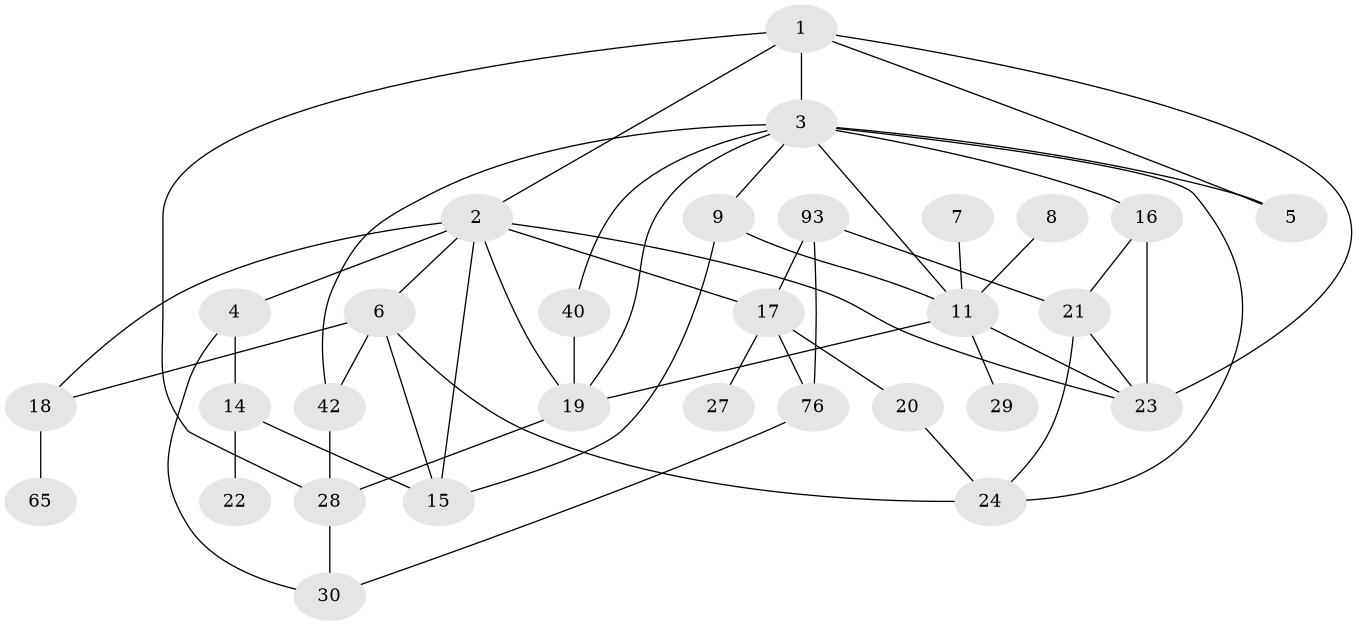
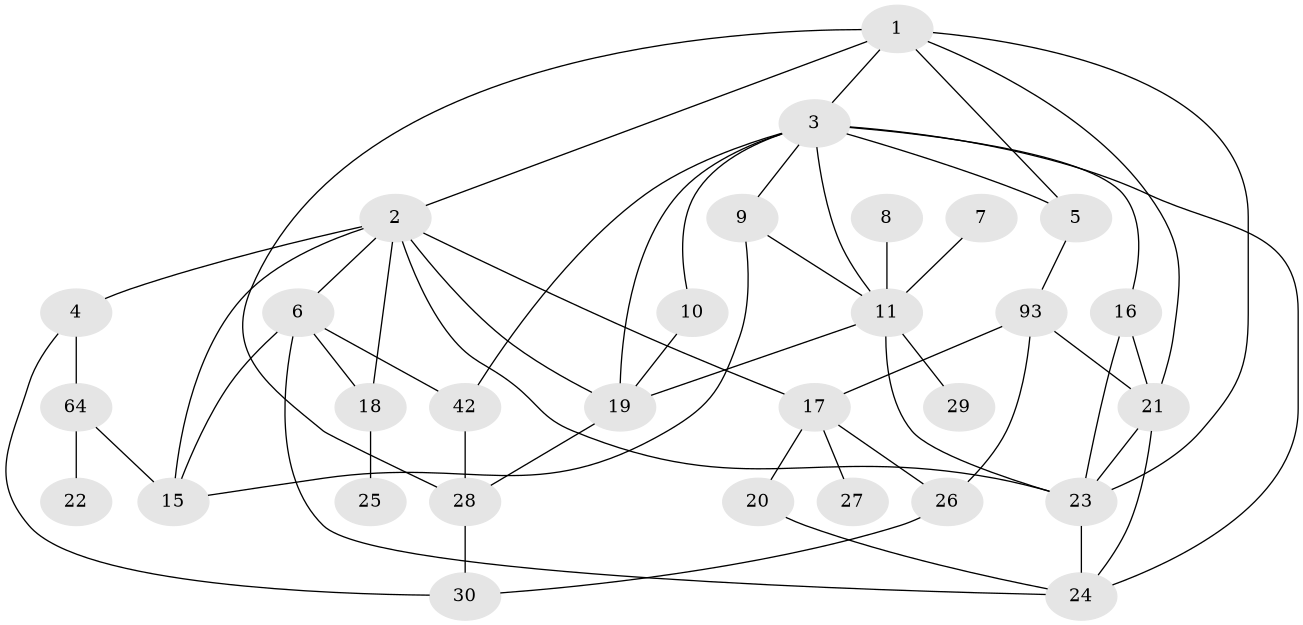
none -> (1125, 166)
none -> (1054, 265)
(574, 313) -> (692, 313)
(235, 407) -> (76, 407)
(813, 407) -> (947, 502)
(41, 502) -> (371, 502)
none -> (1081, 549)
